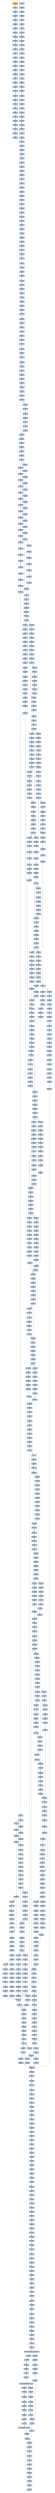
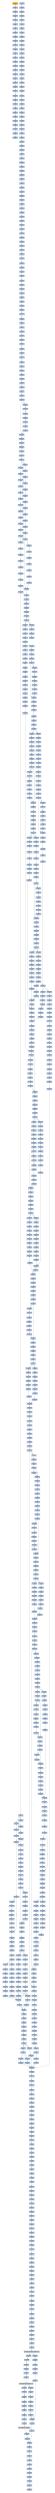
(32, 642) -> none
